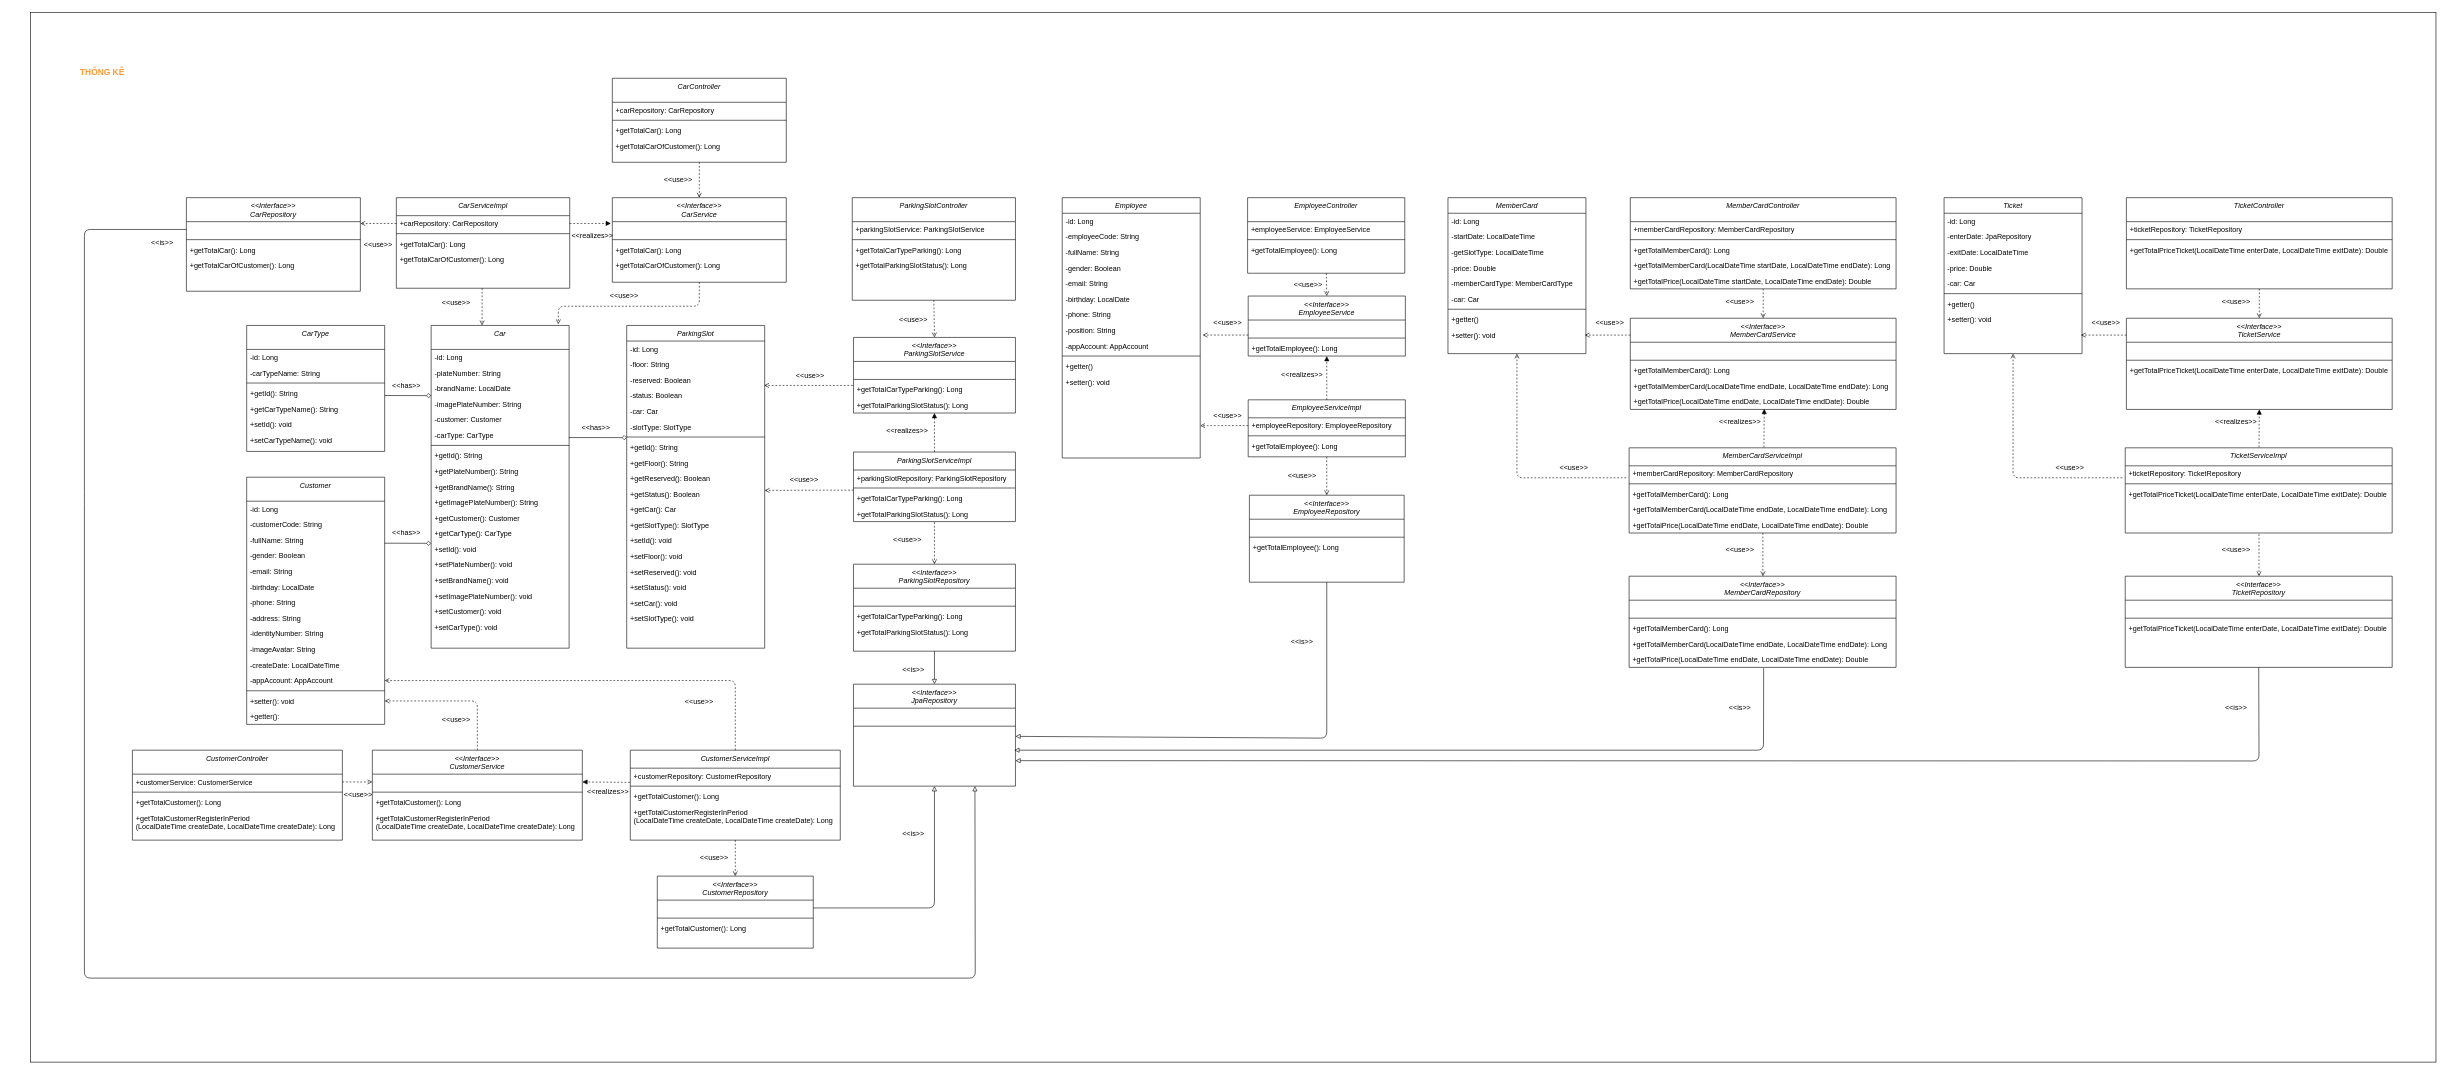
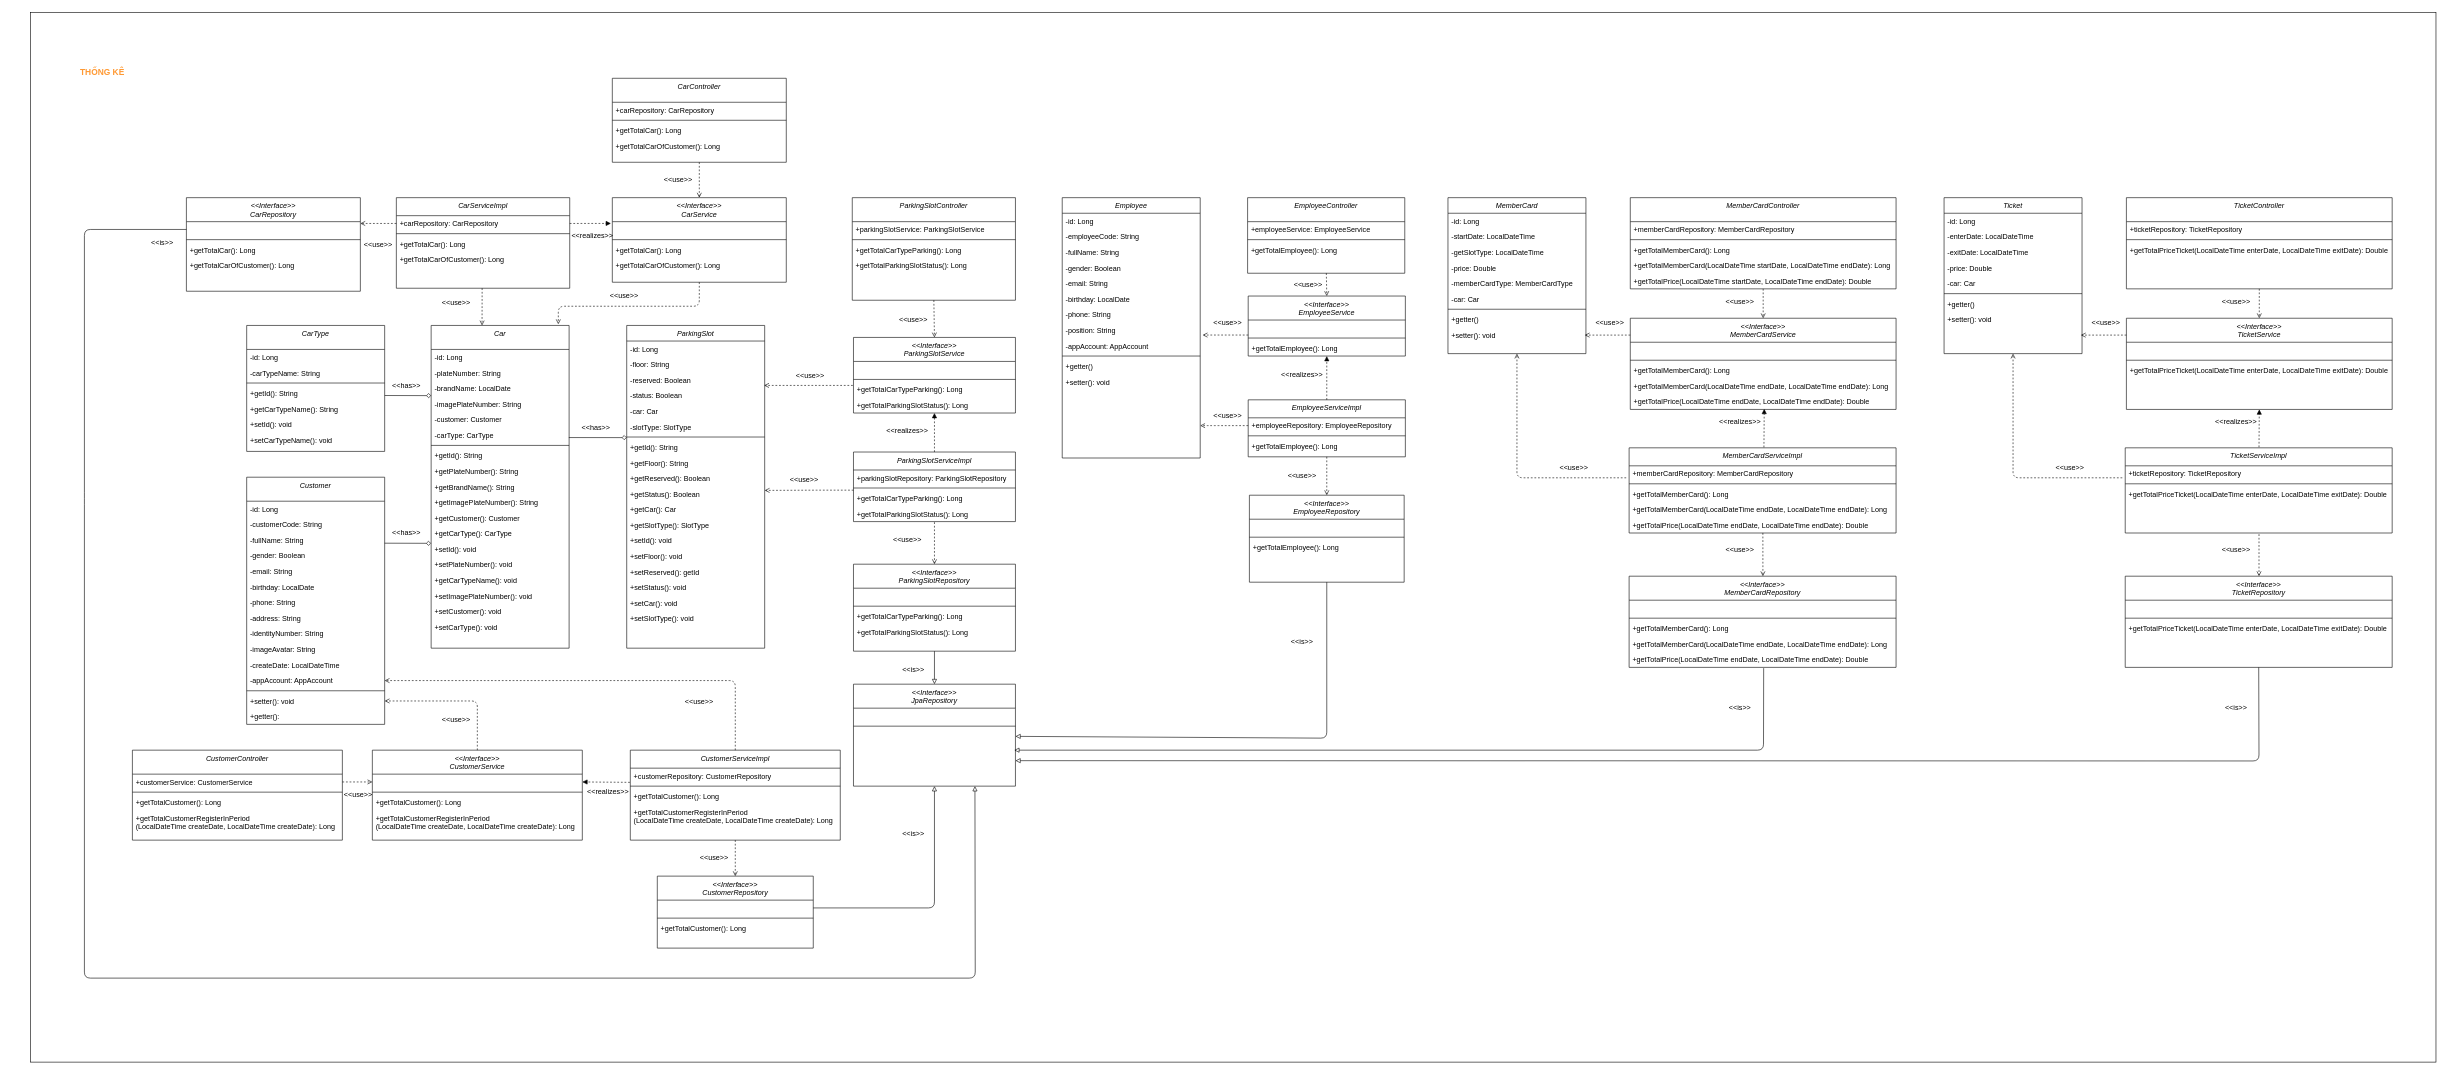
(1995, 237) -> (1994, 237)
(668, 572) -> (670, 572)
(474, 581) -> (478, 581)
